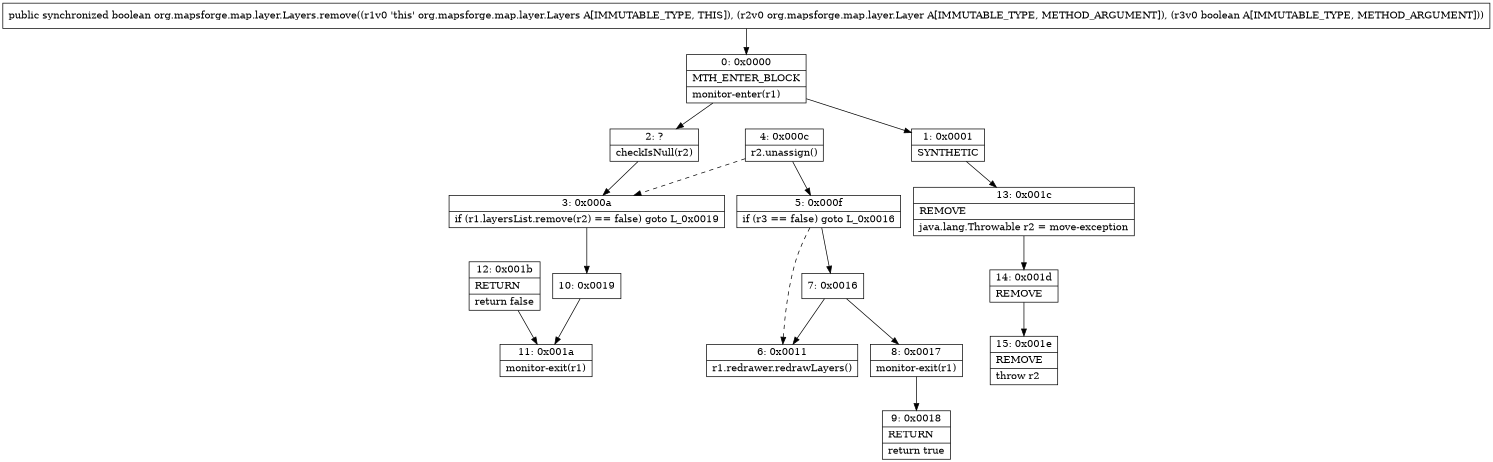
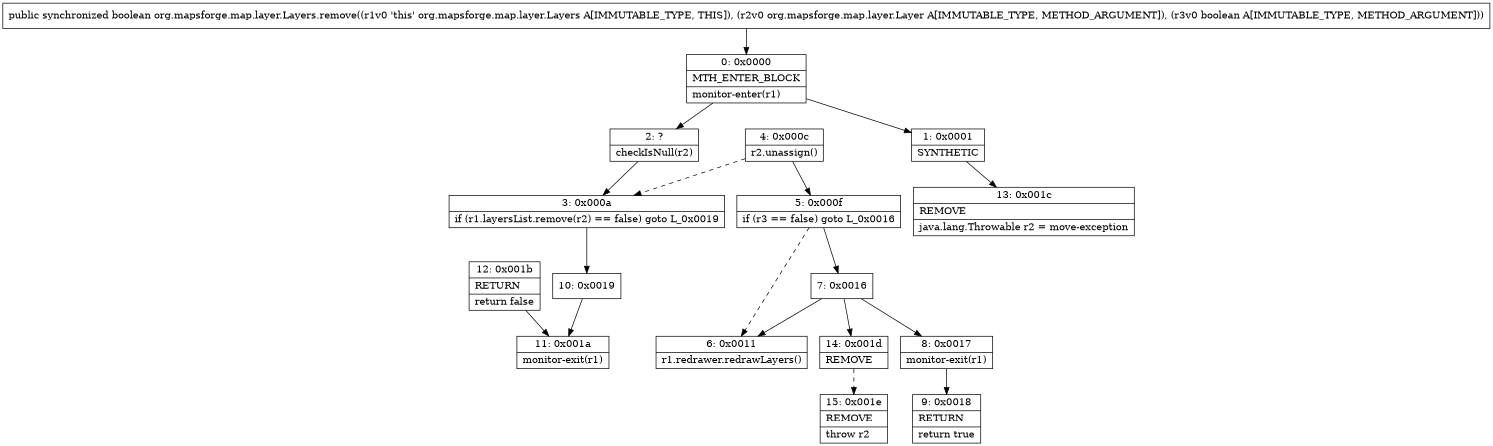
(1024, 249) -> (847, 314)
(1024, 316) -> (854, 378)
